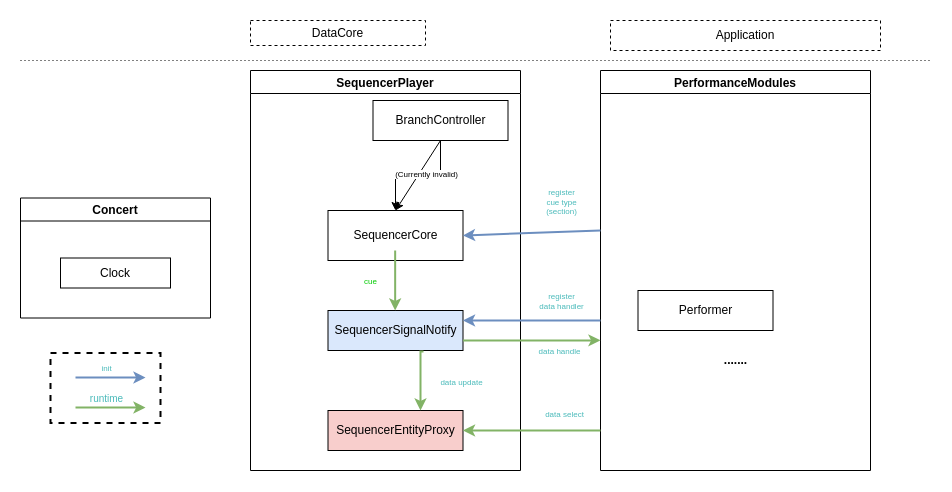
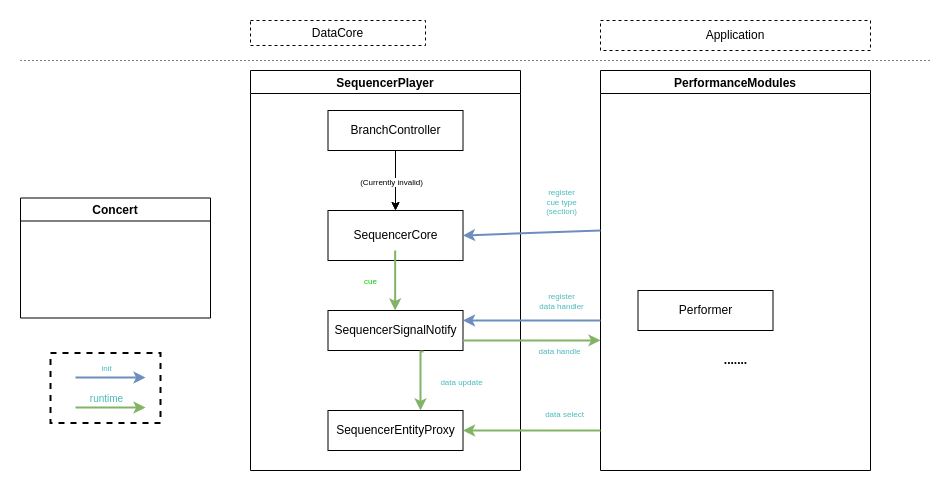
(746, 36) -> (736, 36)
(441, 121) -> (396, 131)
(116, 273) -> none
(396, 331) -> (396, 331)
(396, 431) -> (396, 431)
